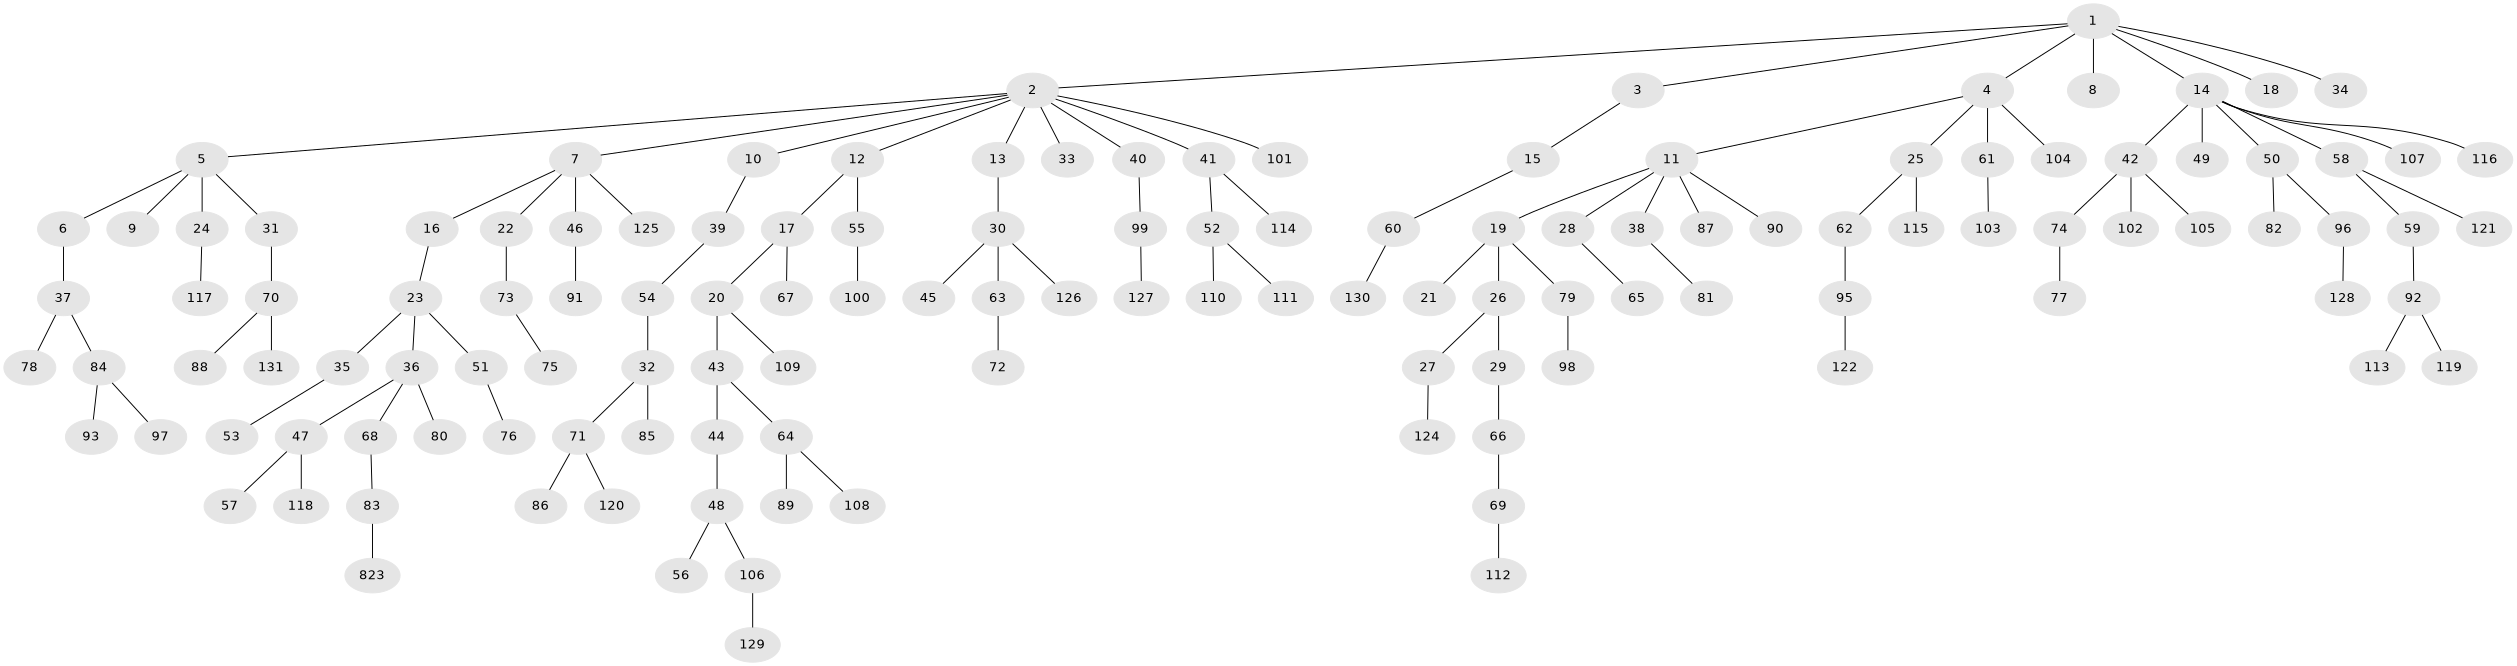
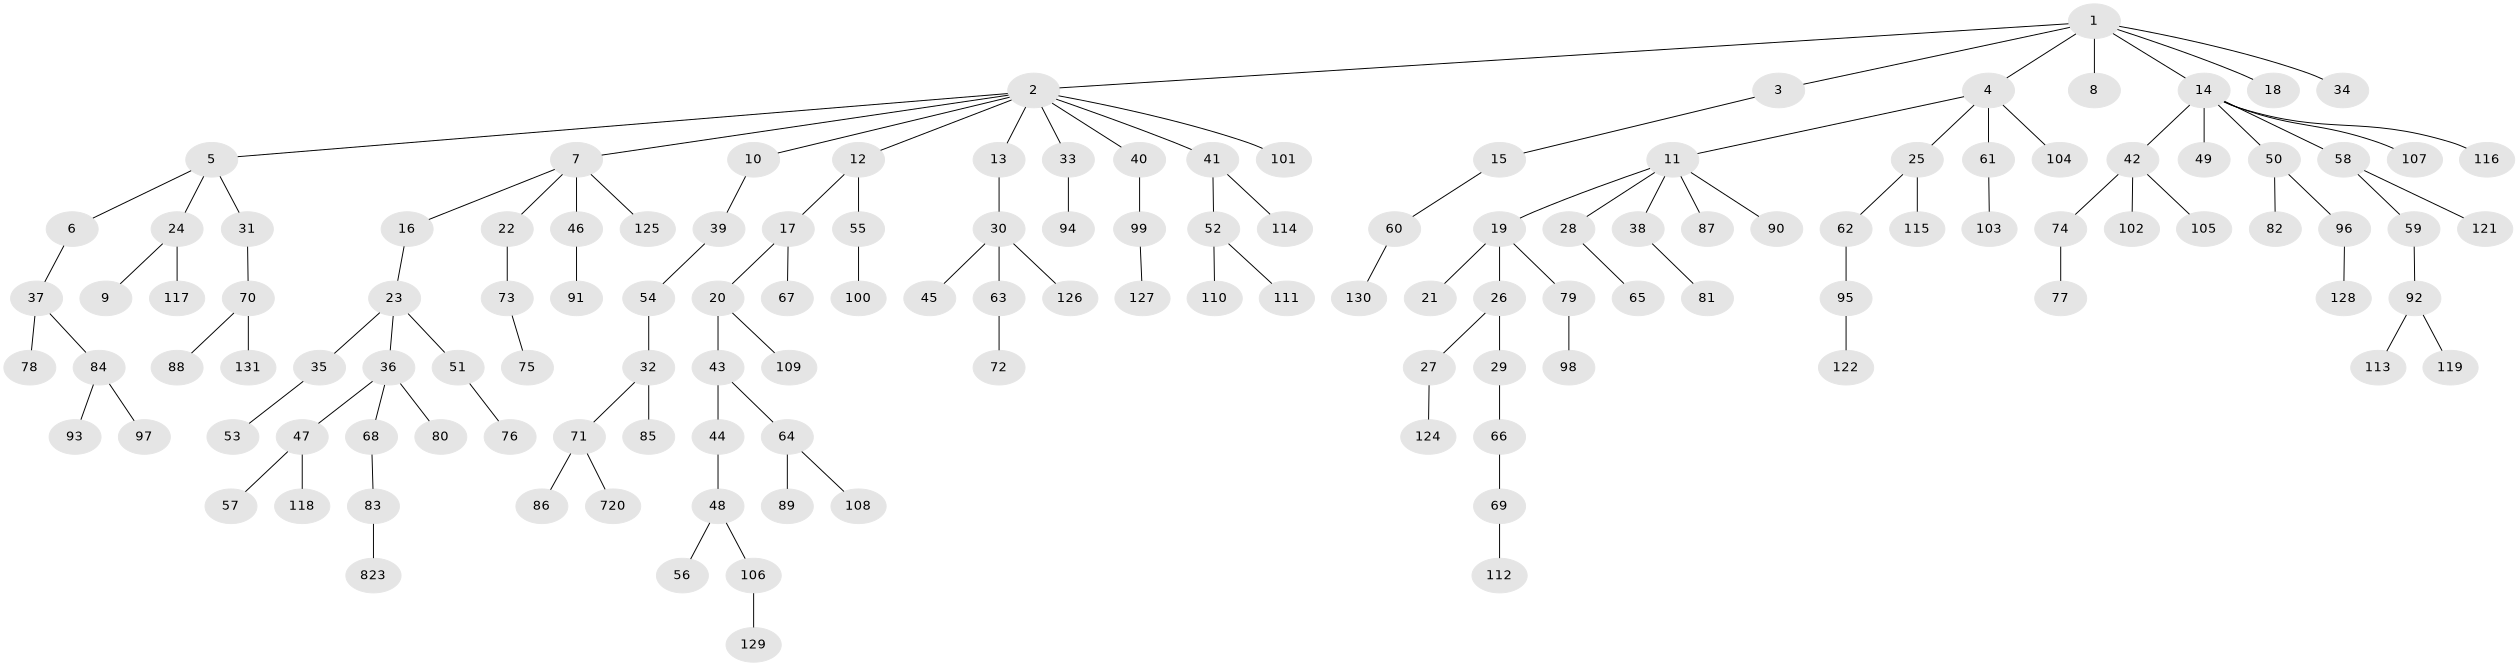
(168, 194) -> (141, 264)
none -> (1068, 229)
(612, 506) -> (613, 506)
